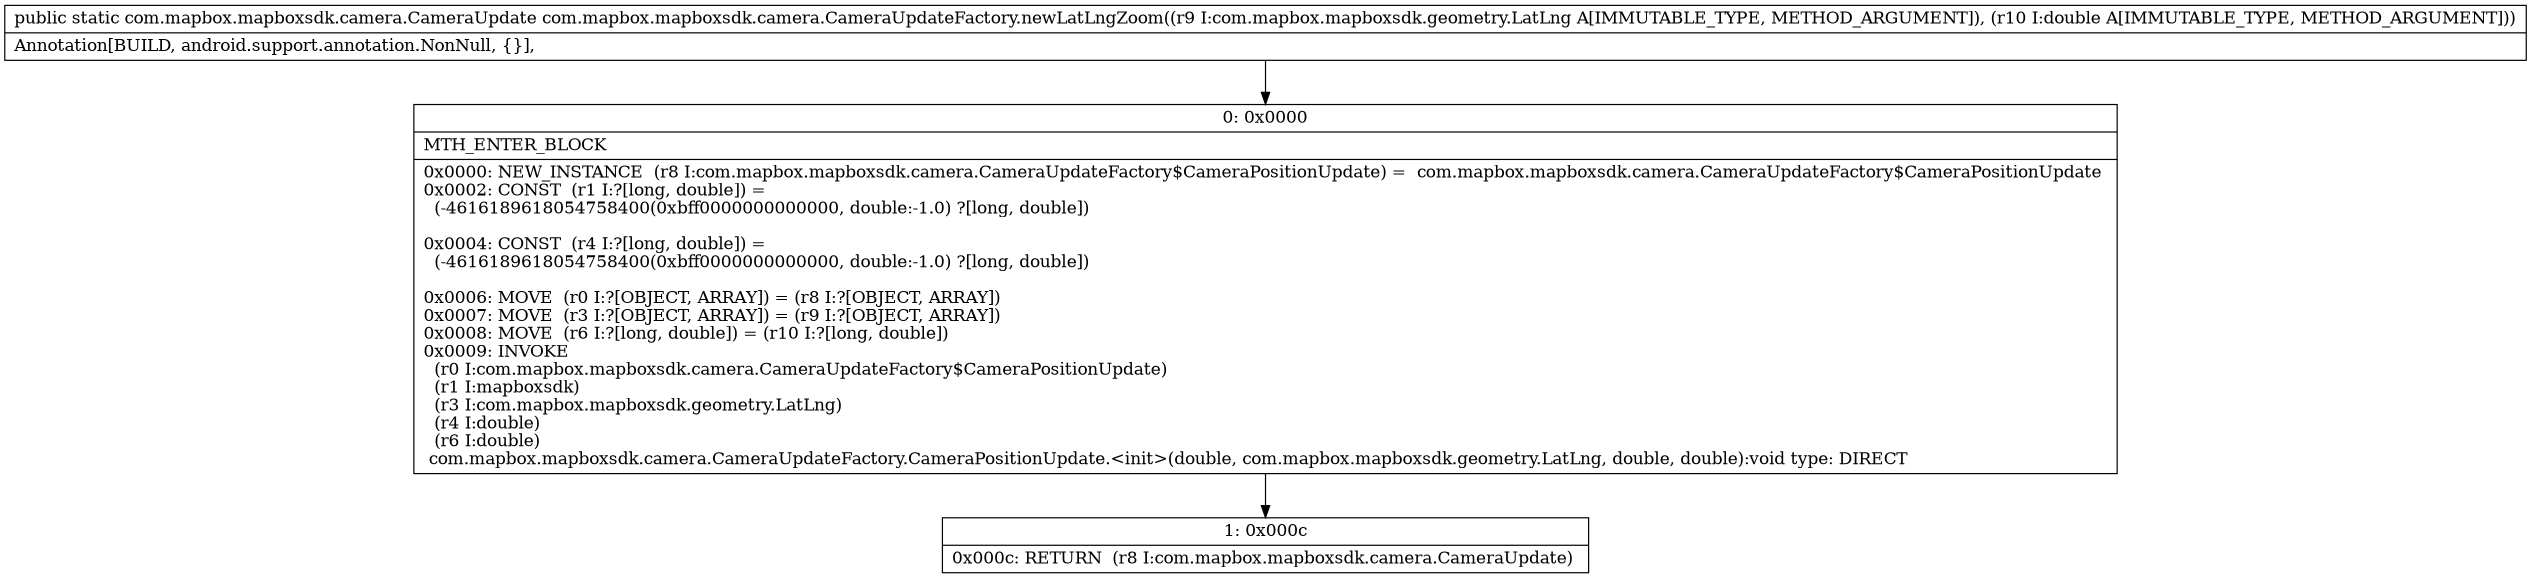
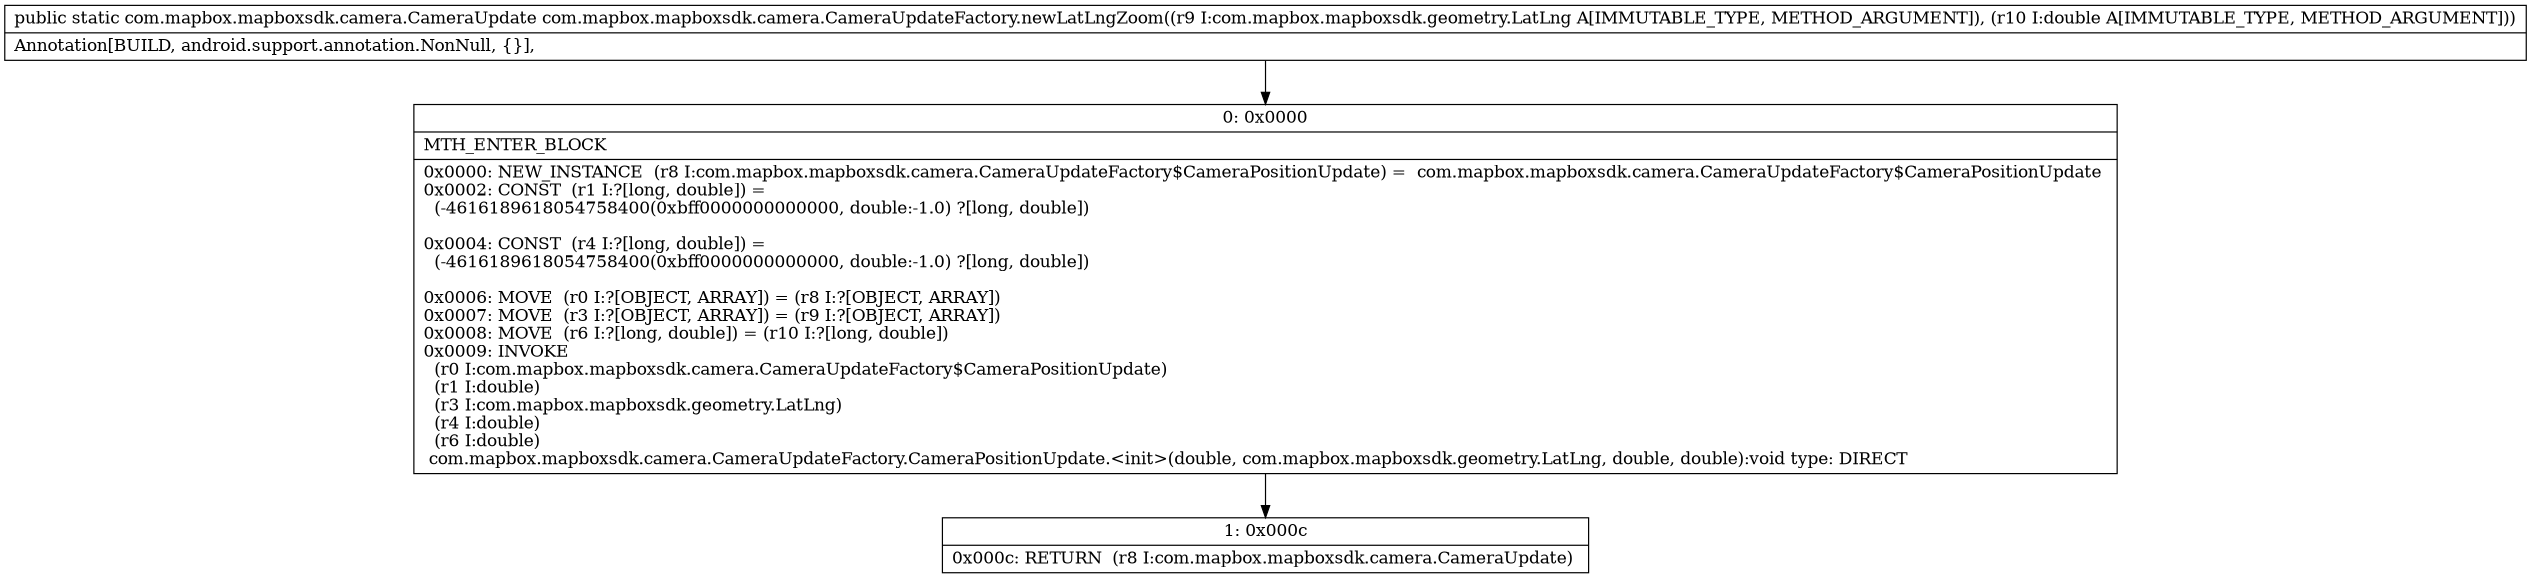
(502, 388) -> (482, 388)
